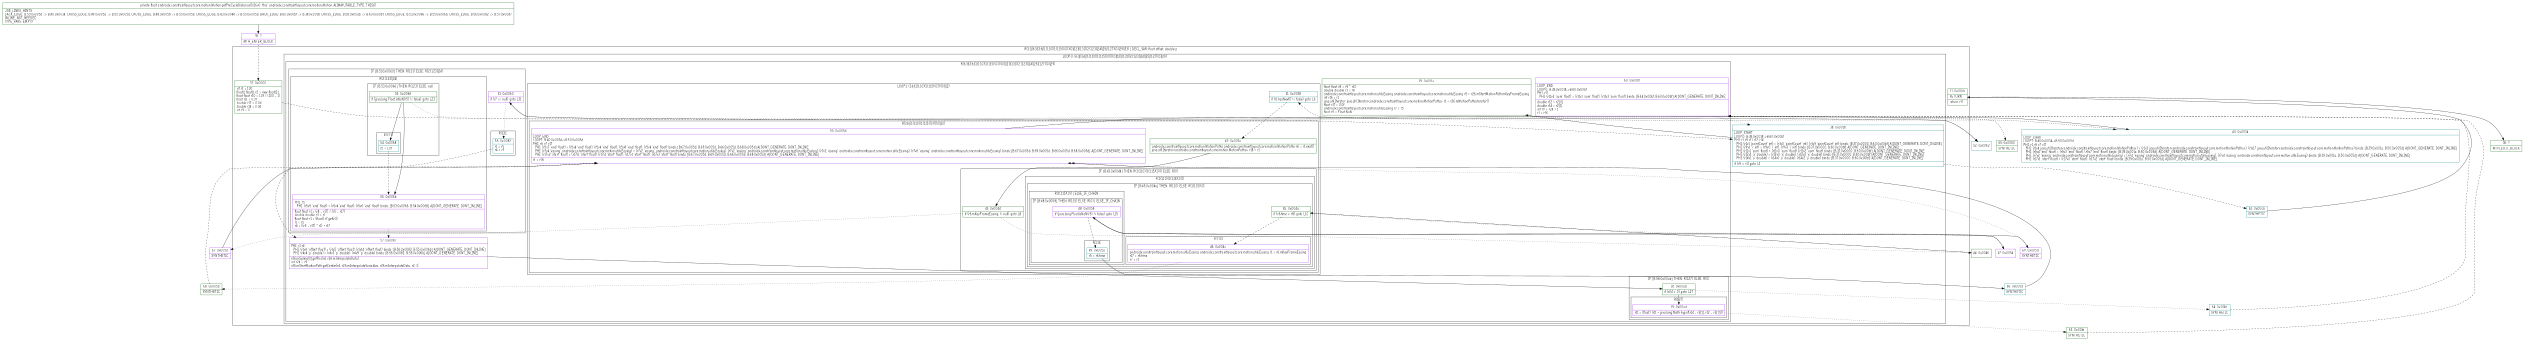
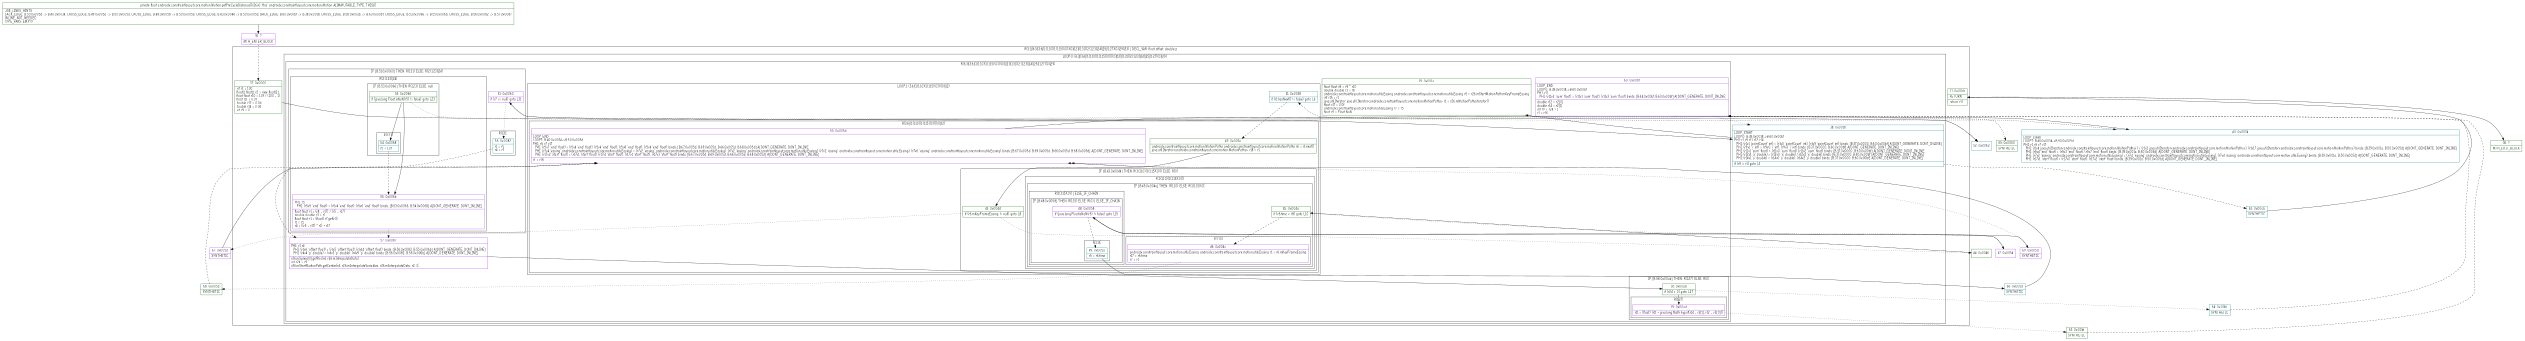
(1332, 121) -> (1332, 121)
